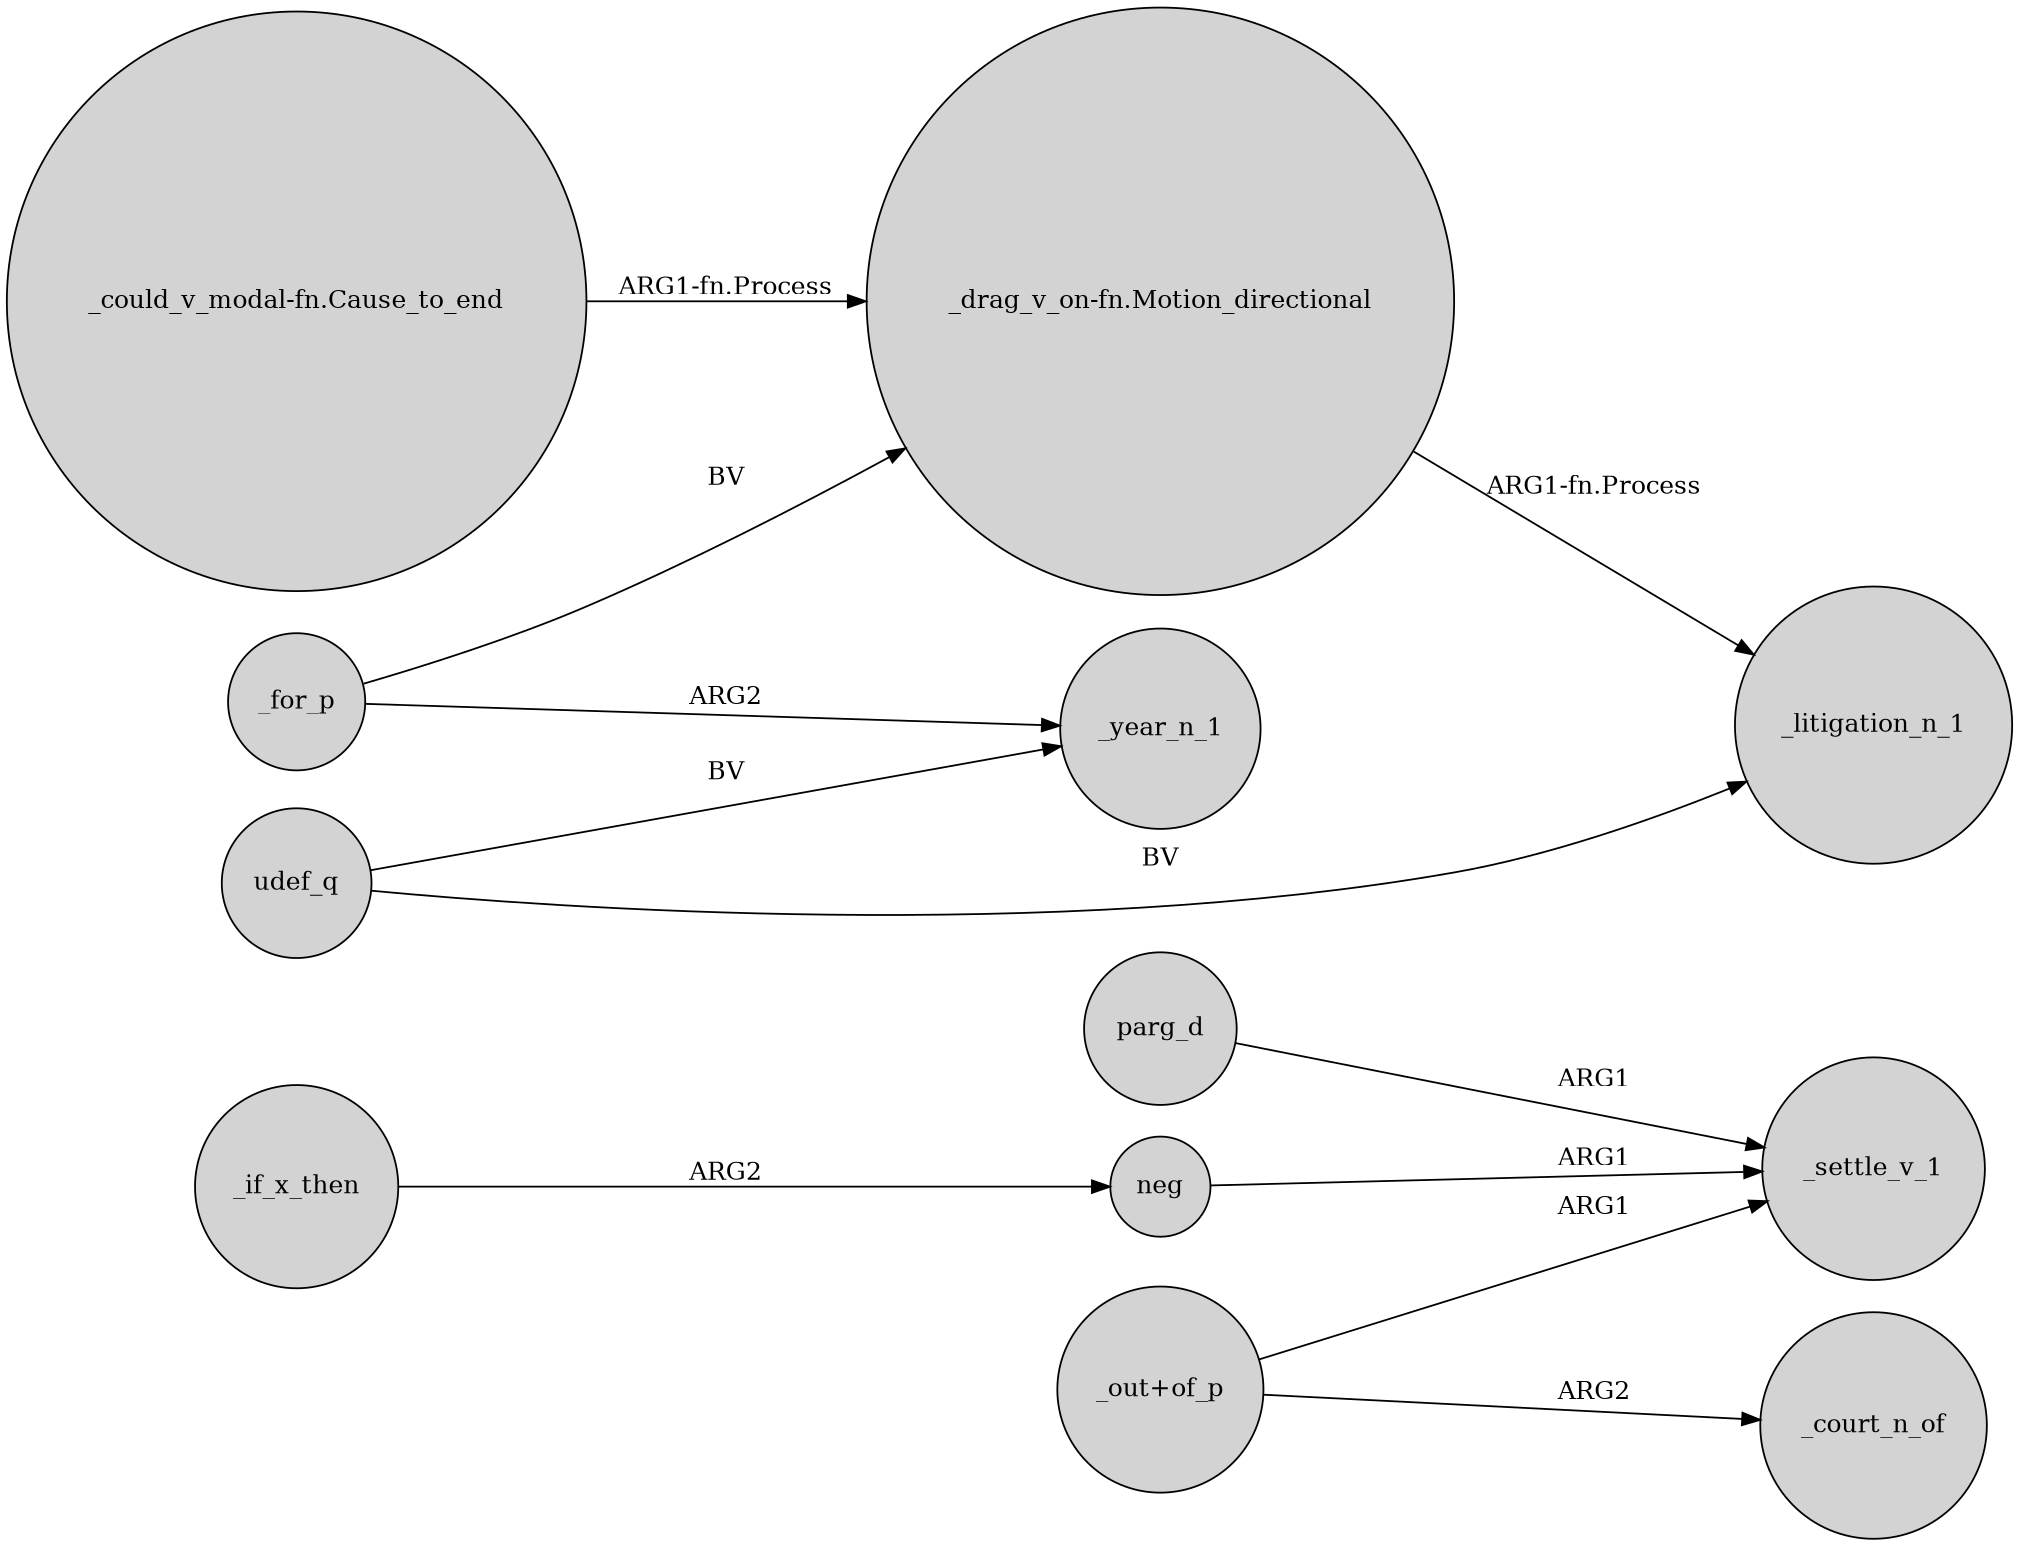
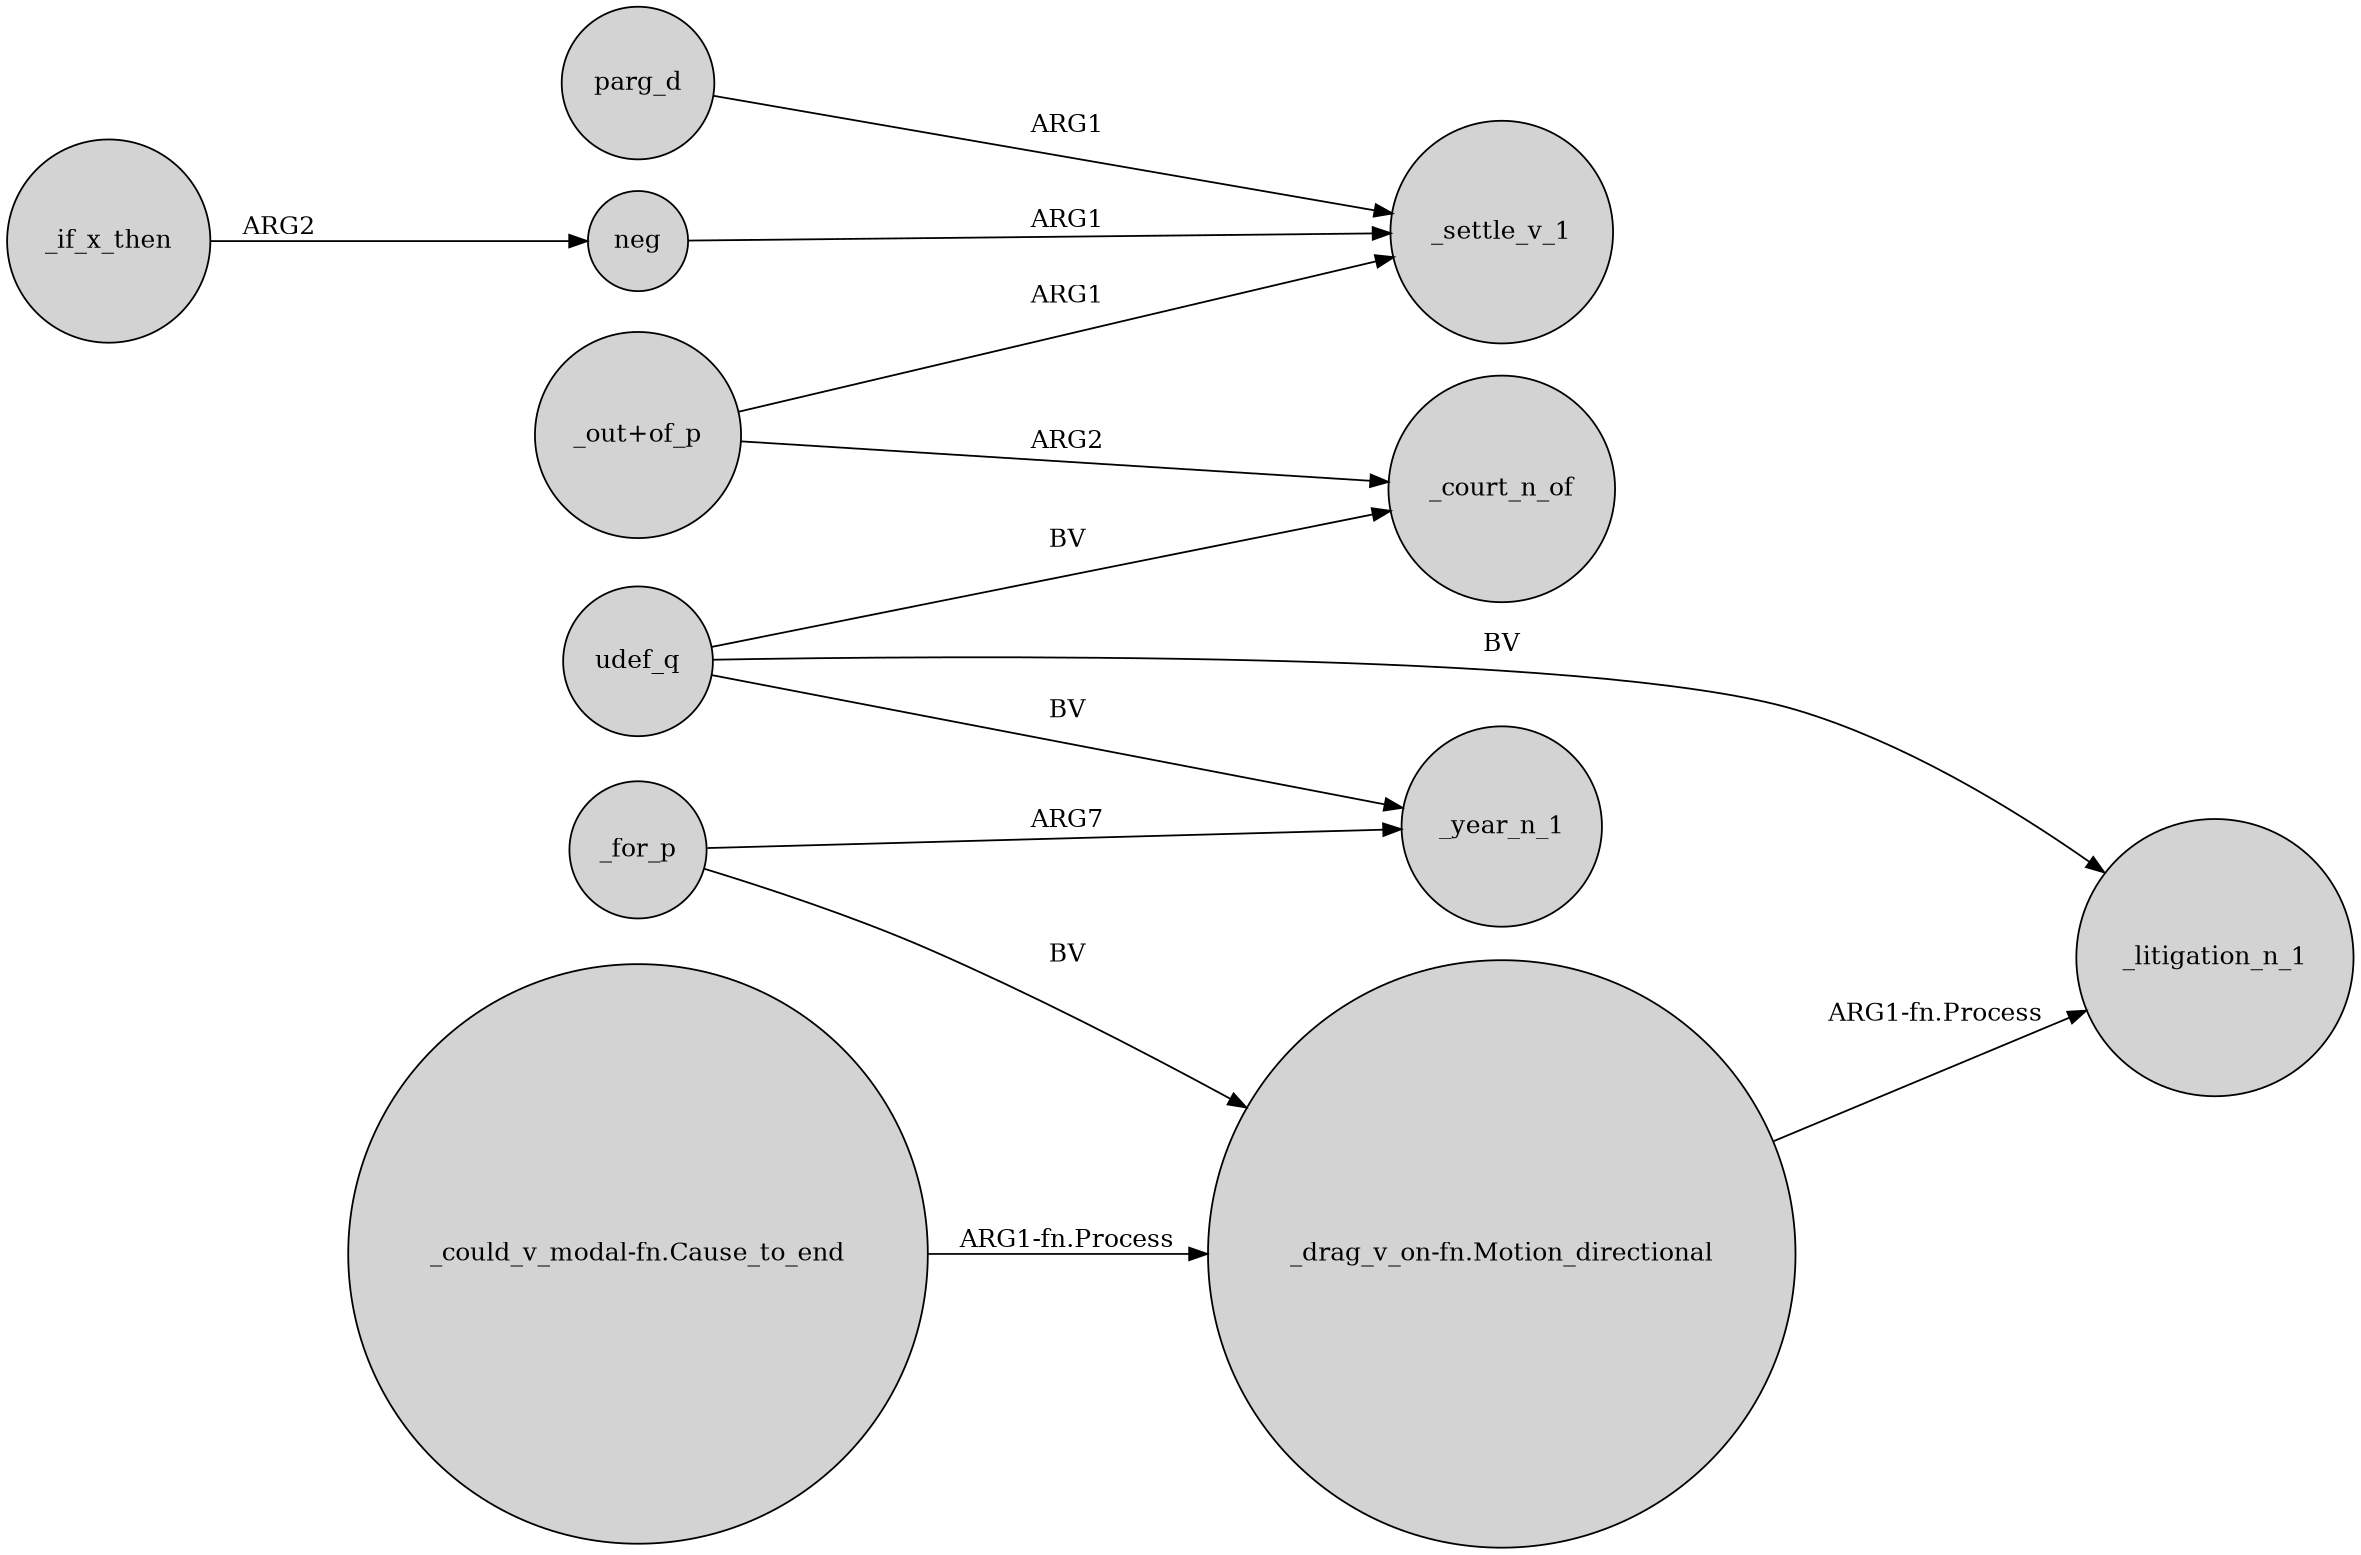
none -> (1042, 581)
(726, 697) -> (1068, 820)
